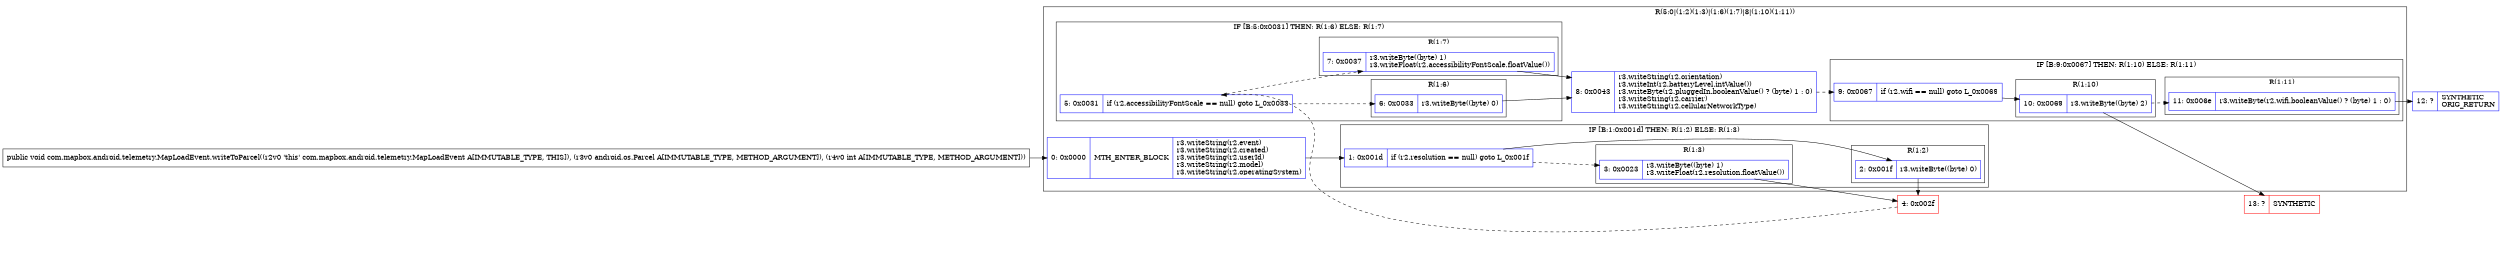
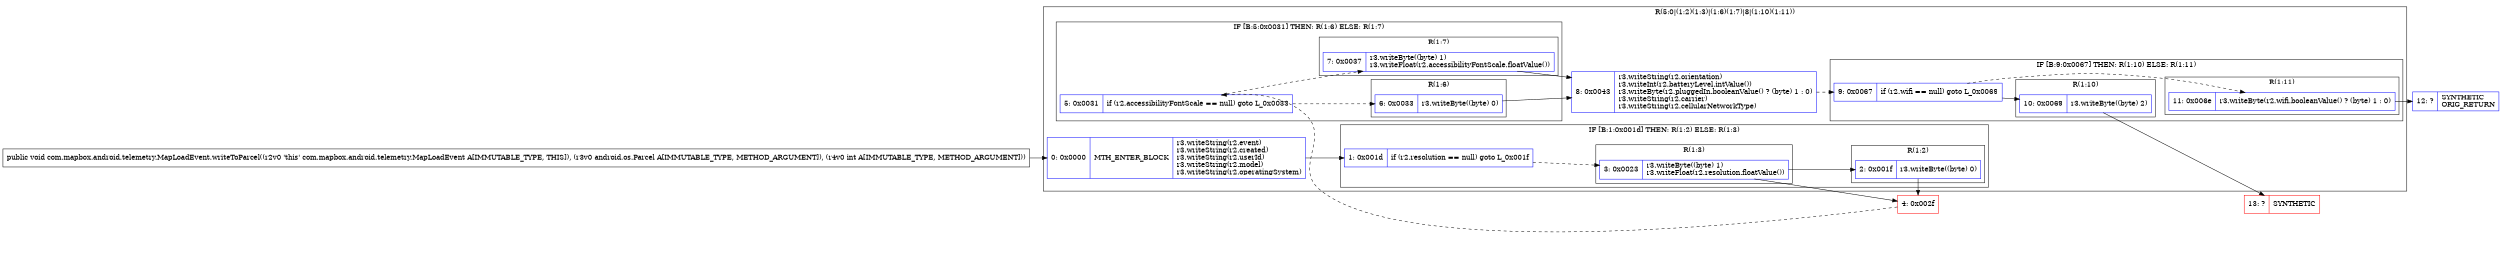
(2158, 103) -> (2104, 74)
(1696, 139) -> (1819, 170)
